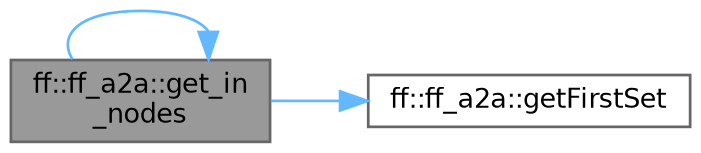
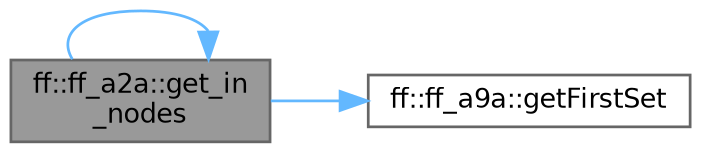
(529, 101) -> (529, 101)
